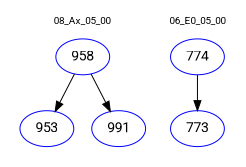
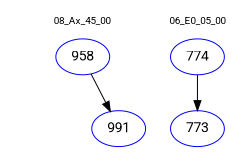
(83, 21) -> (83, 21)
(47, 129) -> none
